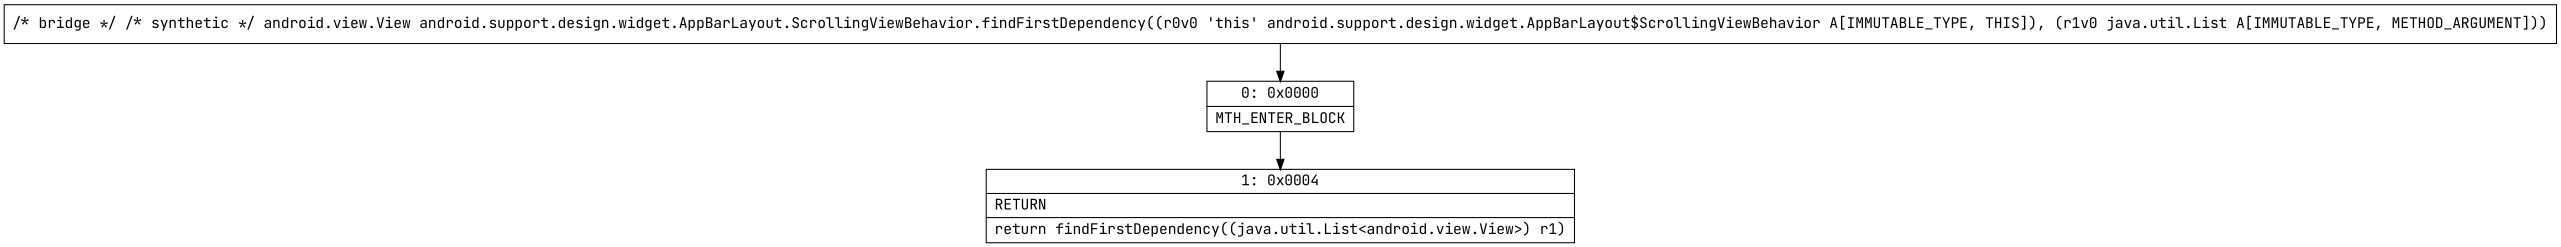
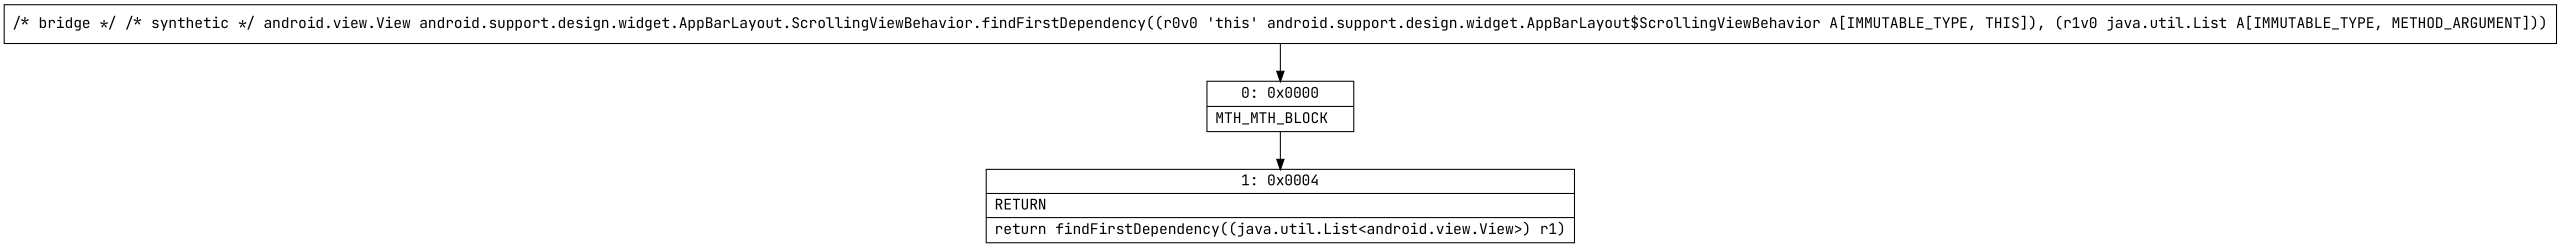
(1280, 118) -> (1272, 118)
